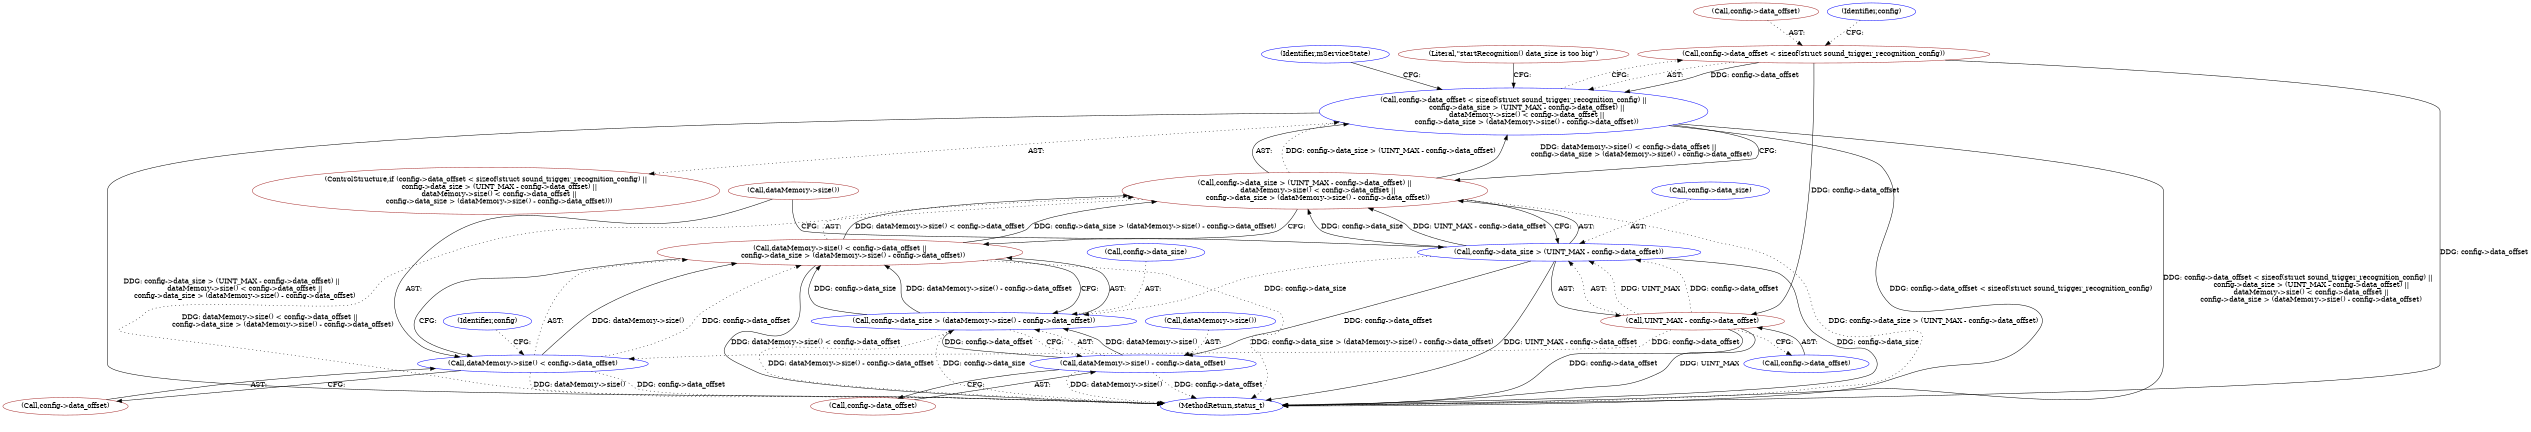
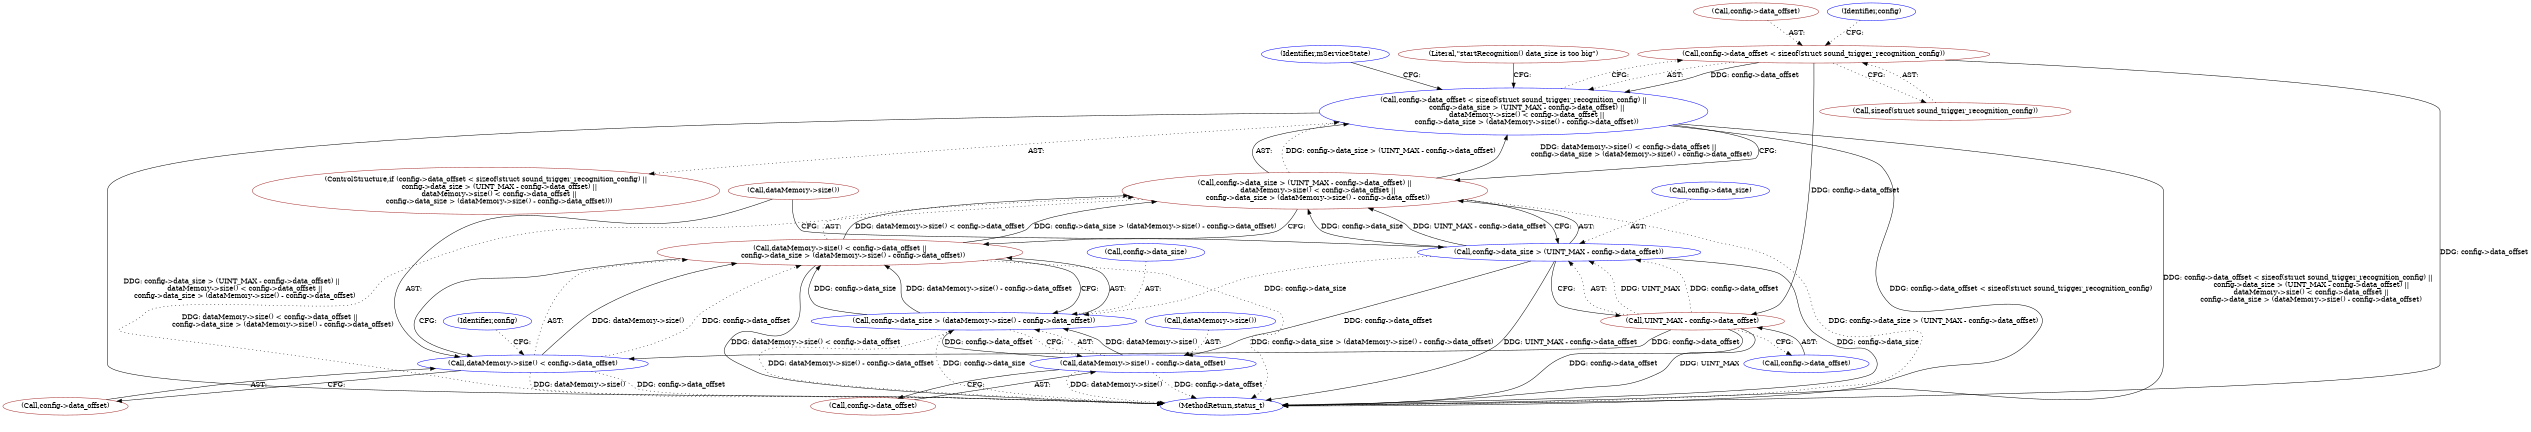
none -> (1945, 112)
(1568, 289) -> (1568, 289)
(1155, 353) -> (1155, 353)
